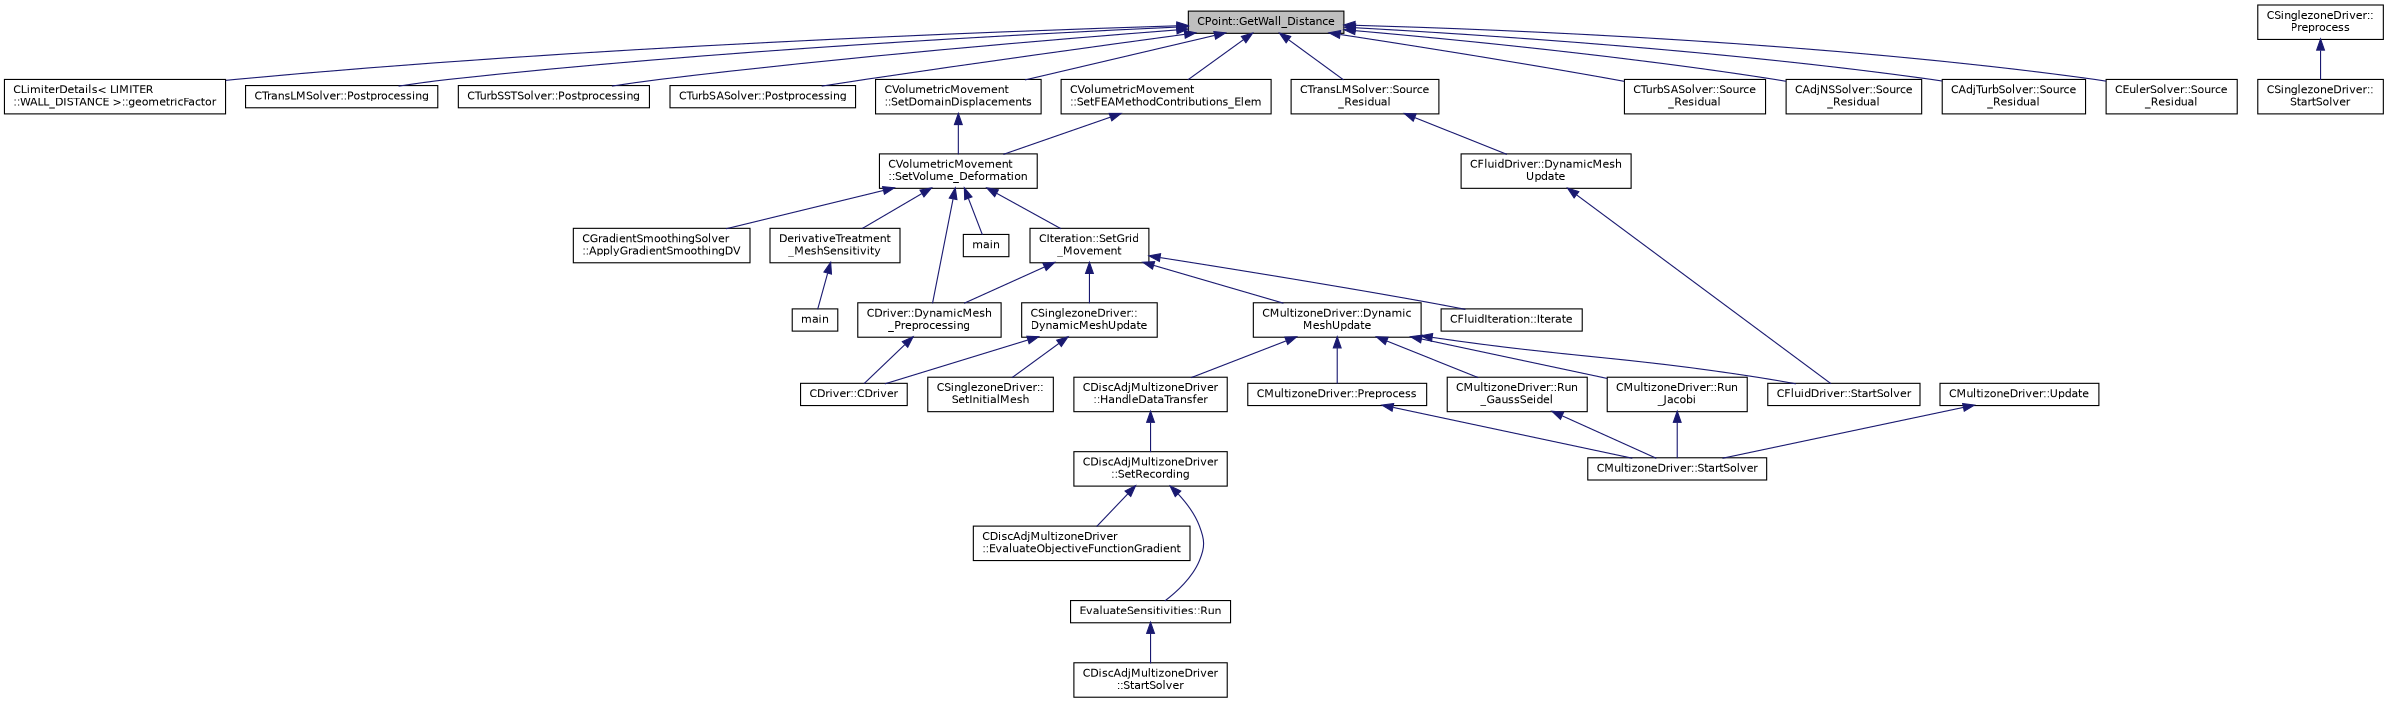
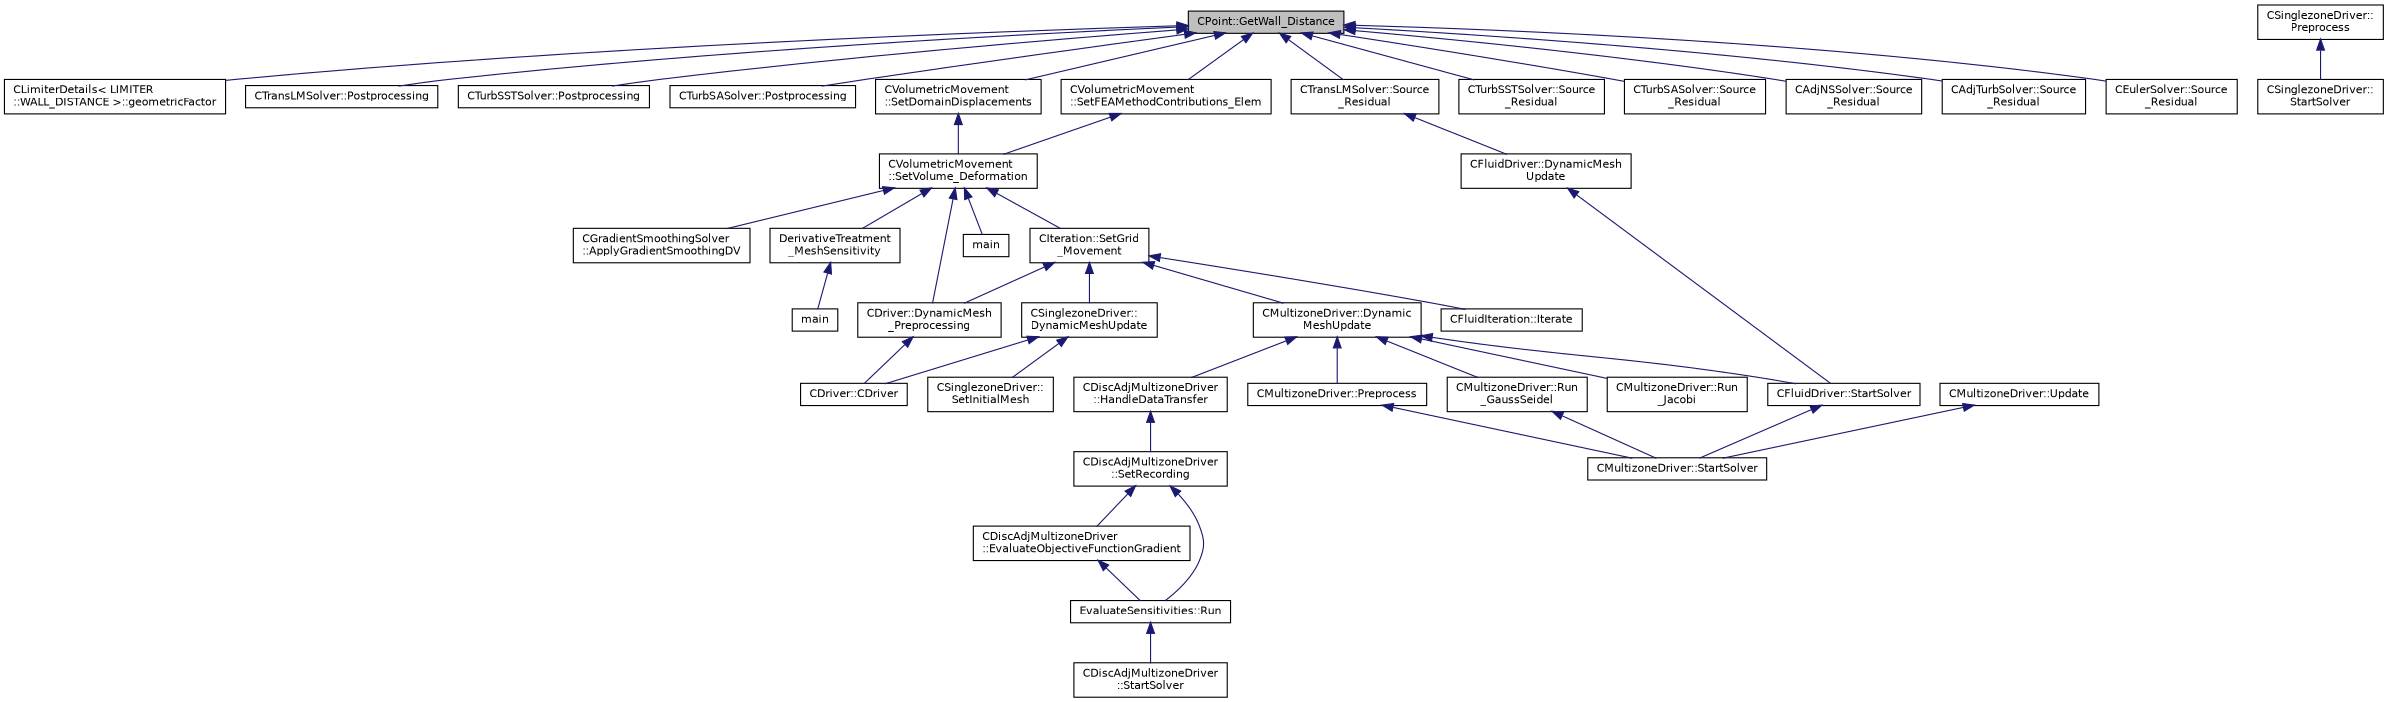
none -> (1532, 97)
(1677, 440) -> (1755, 434)
none -> (1123, 584)
